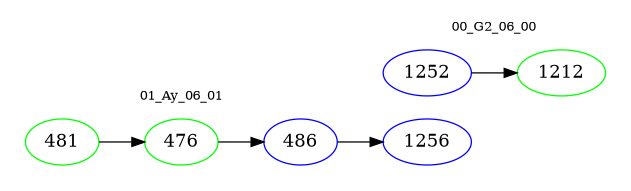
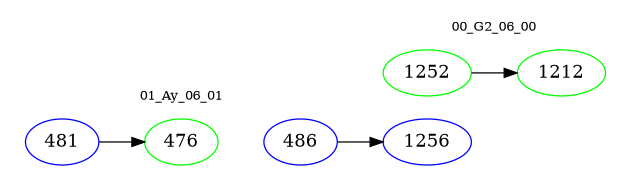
(427, 73) -> (427, 73)
(62, 142) -> (62, 142)
(235, 142) -> none
